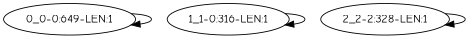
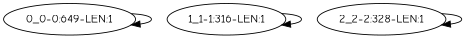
(228, 19) -> (226, 19)
